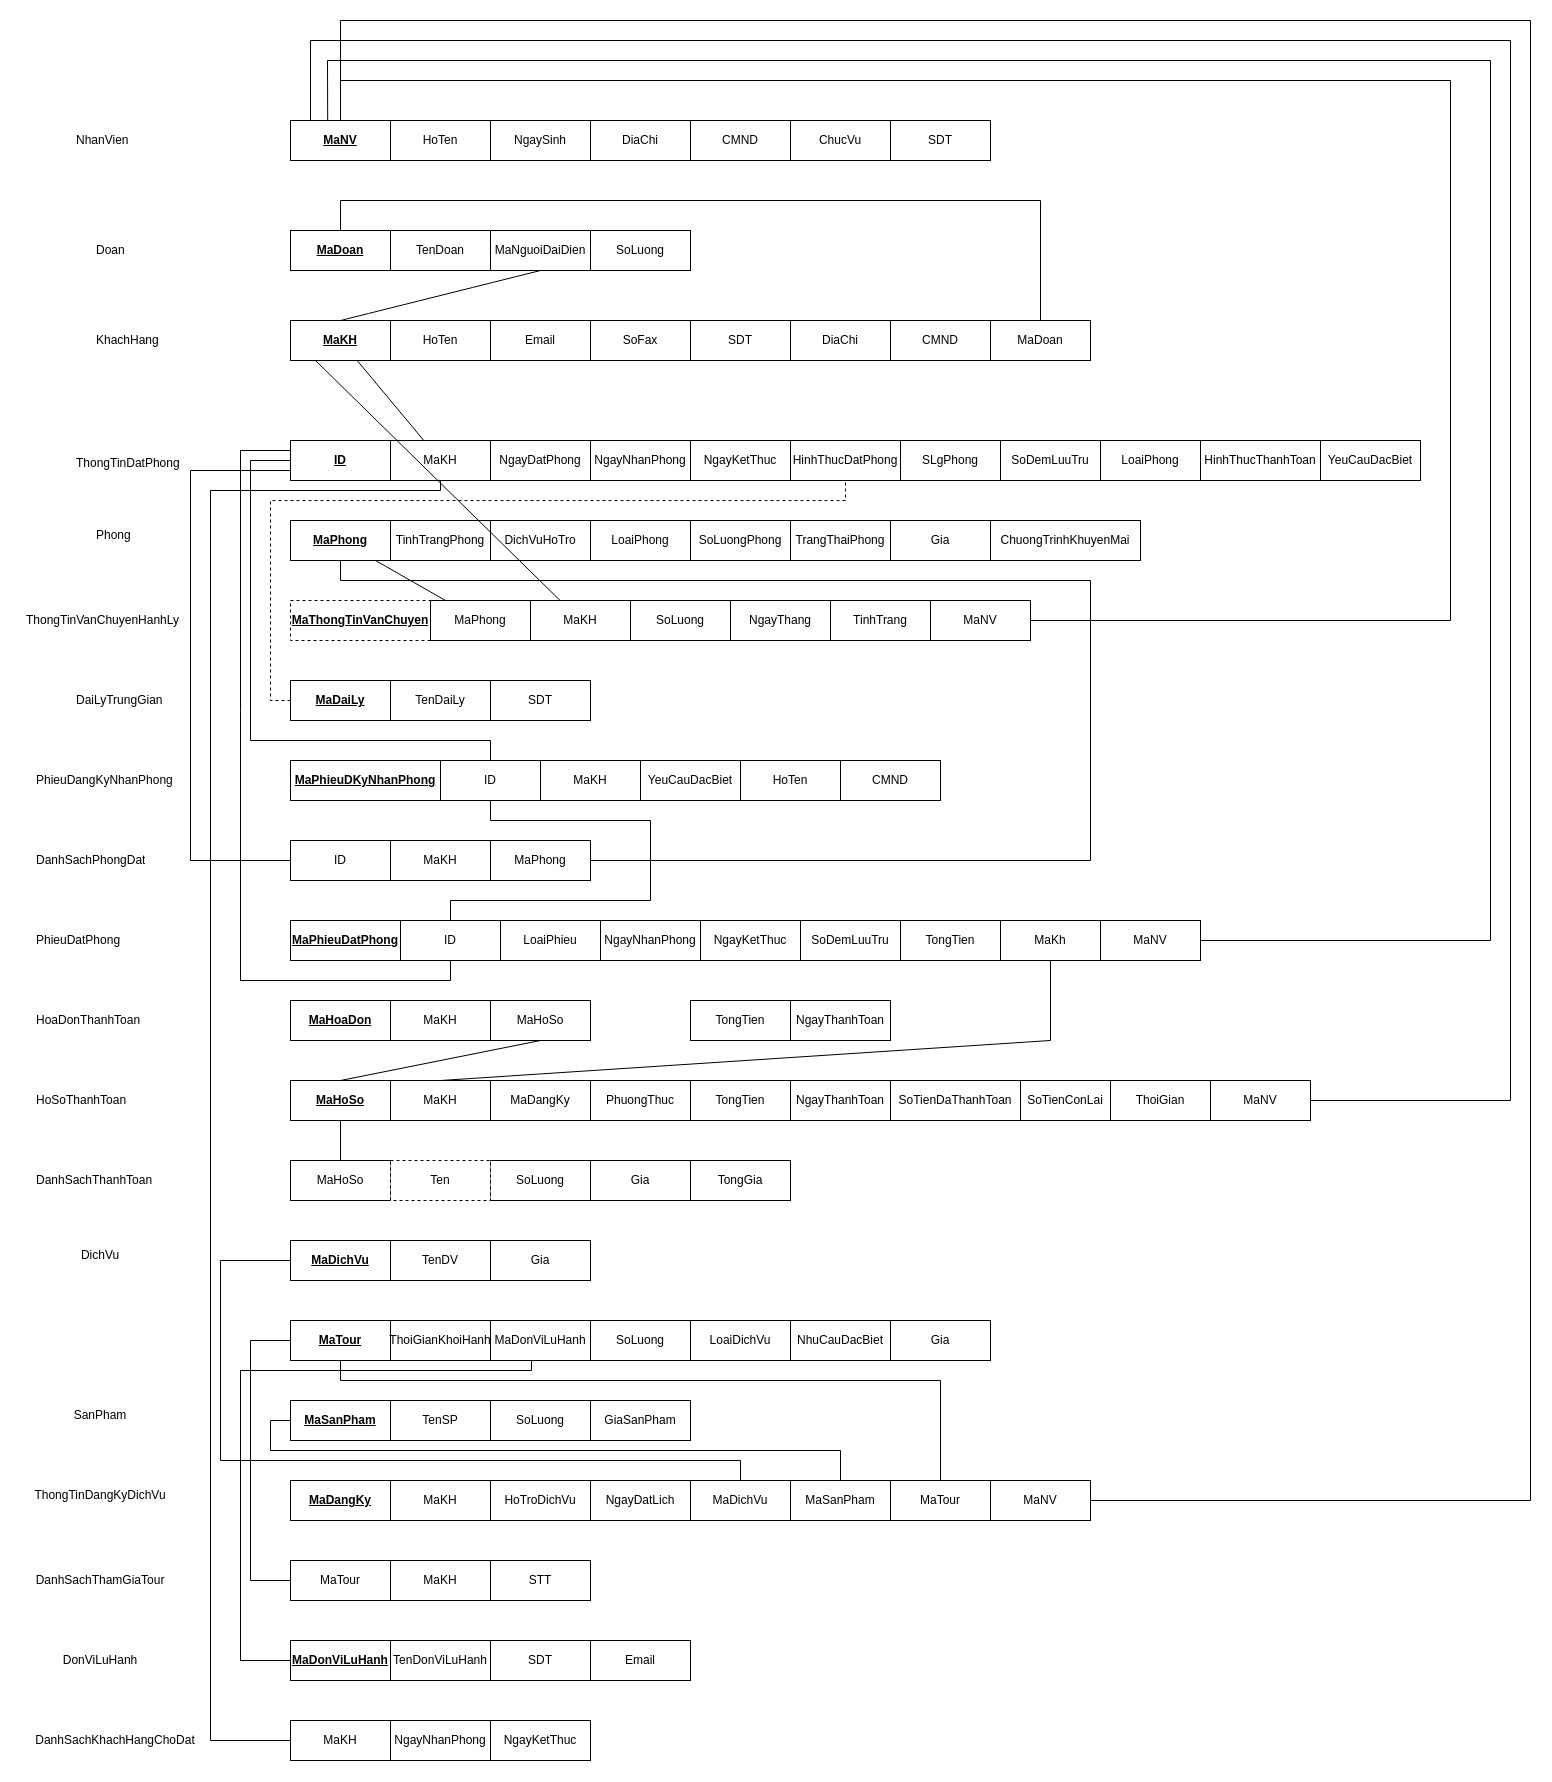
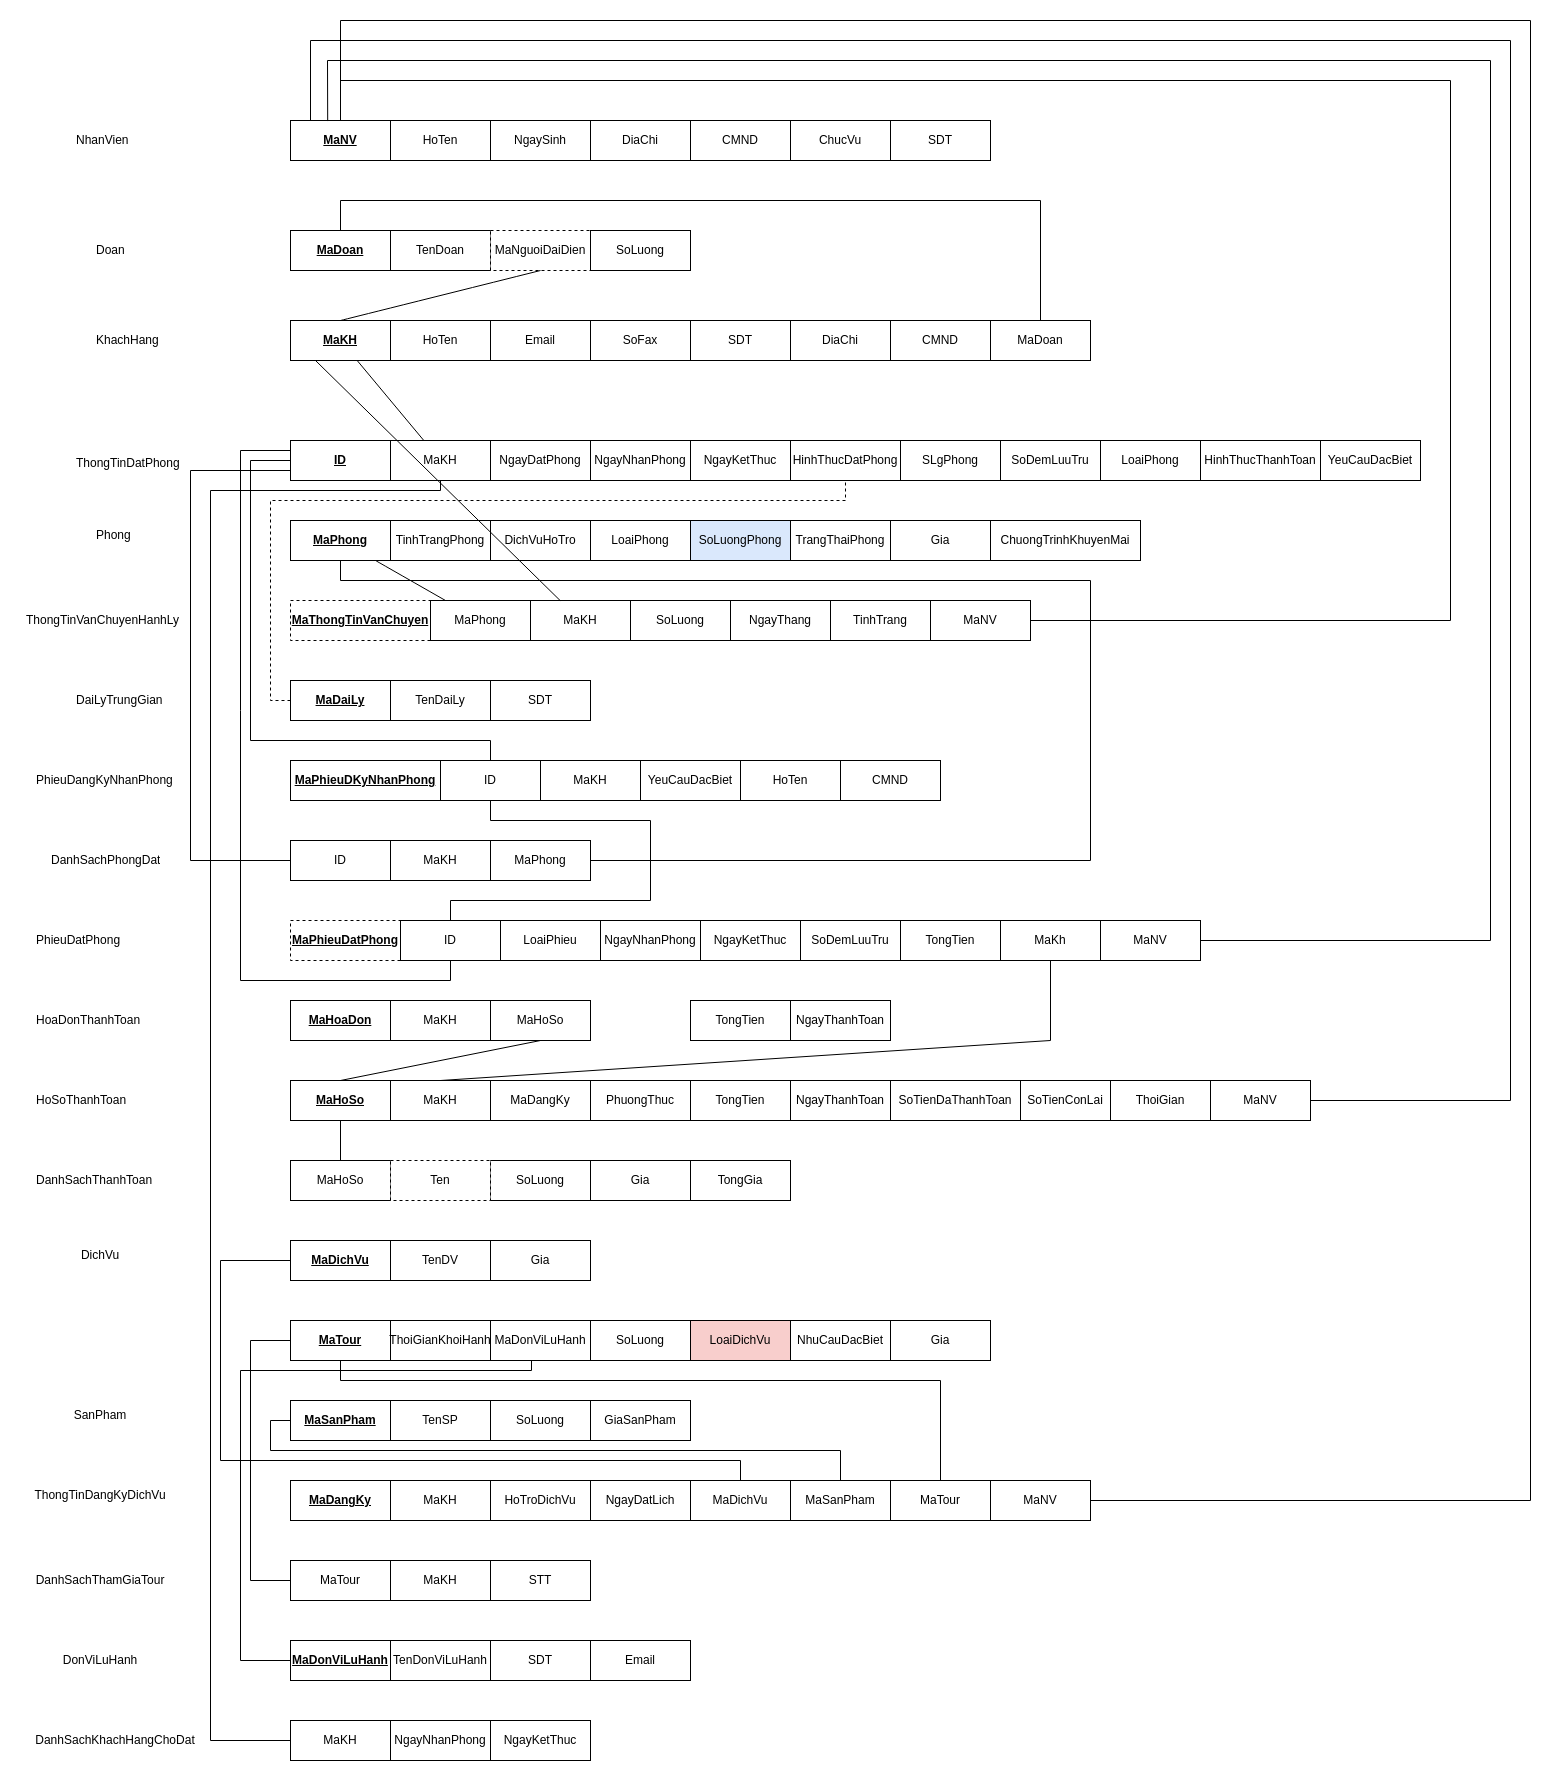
(541, 251) -> (541, 251)
(741, 541) -> (741, 541)
(106, 861) -> (121, 861)
(346, 941) -> (346, 941)
(741, 1341) -> (741, 1341)
